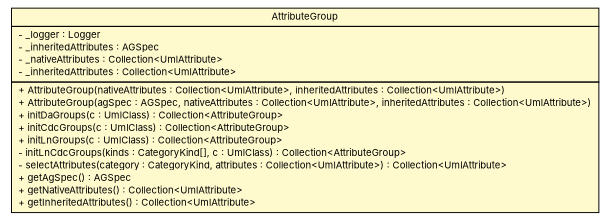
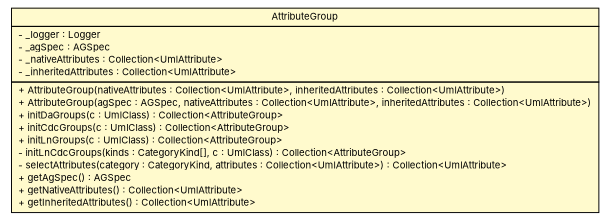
(89, 48) -> (65, 48)
